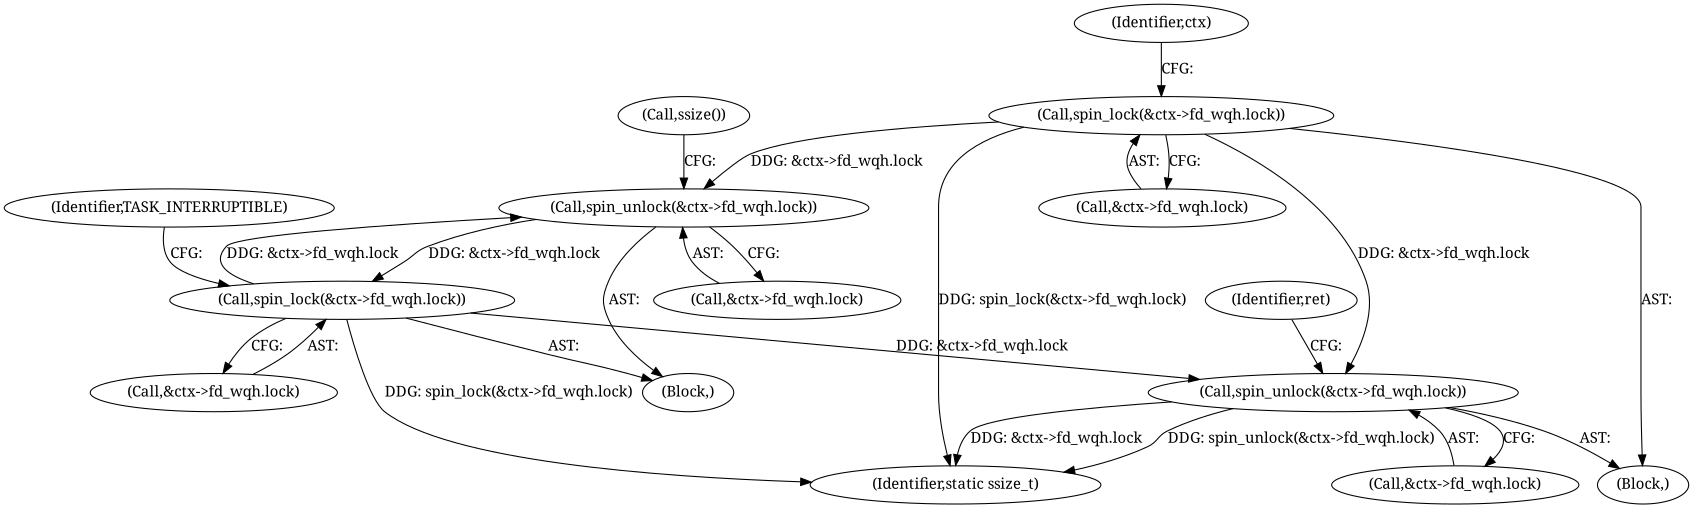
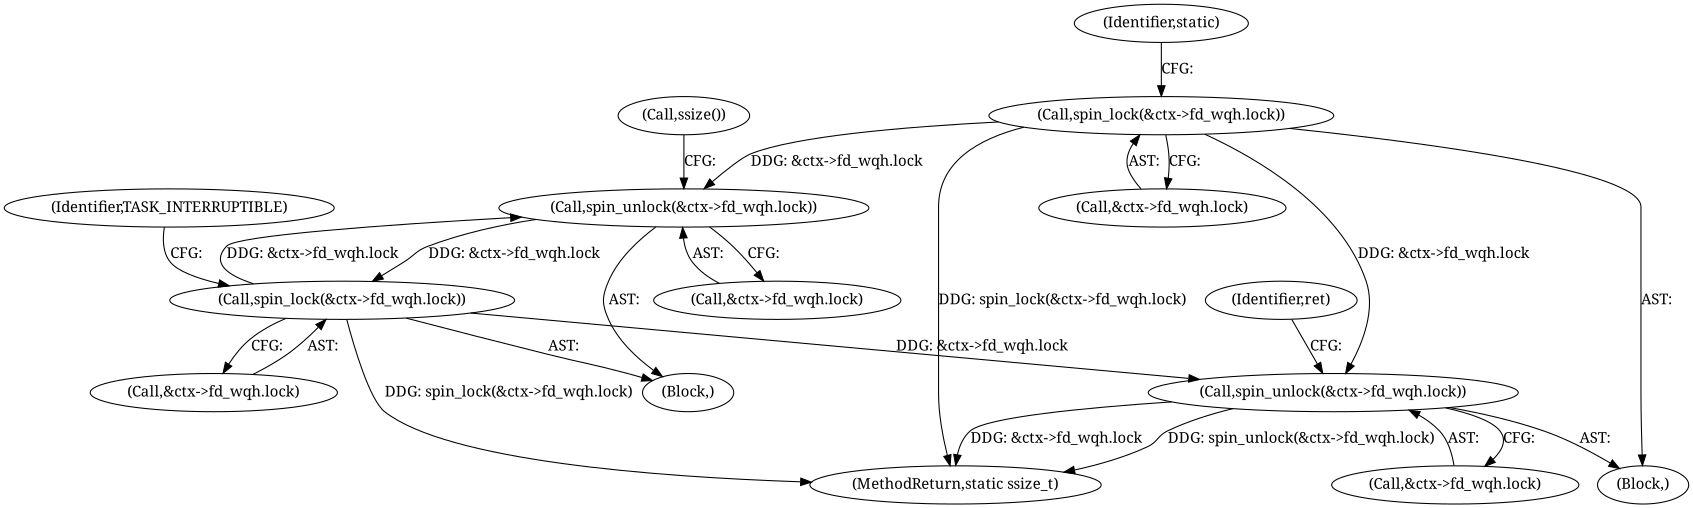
(1161, 23) -> (1161, 23)
(956, 485) -> (956, 485)
